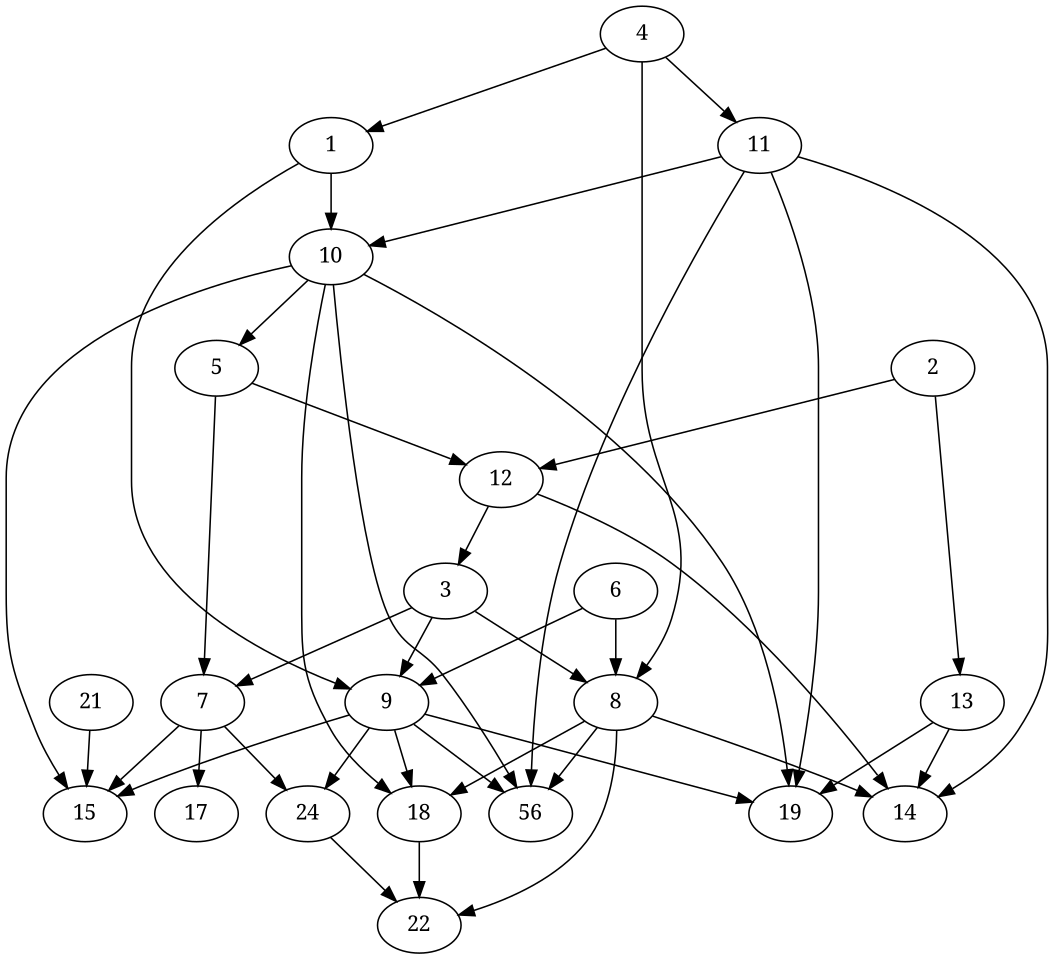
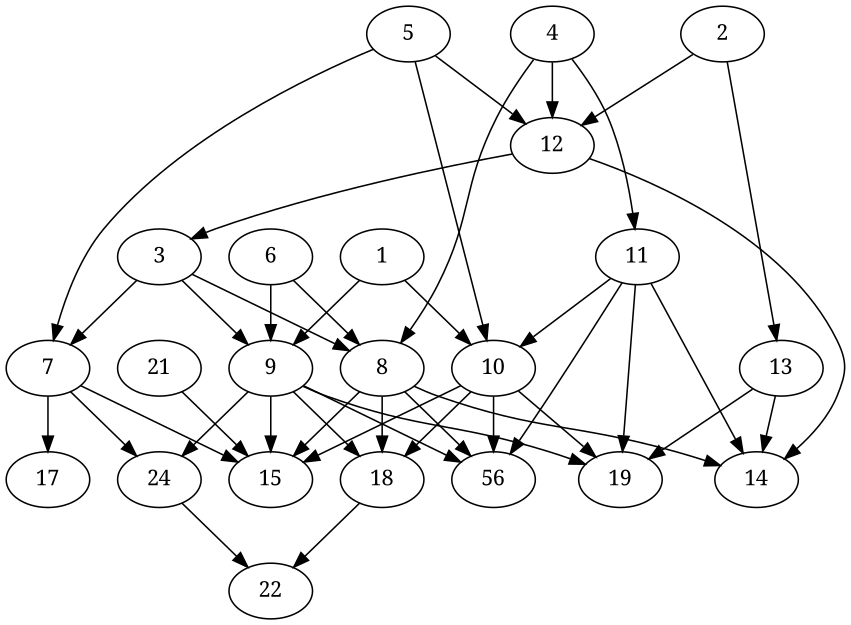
(494, 87) -> (552, 82)
(280, 307) -> (449, 193)
(581, 848) -> (334, 417)
